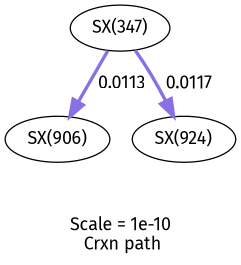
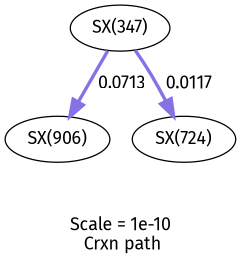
(119, 84) -> (119, 84)
(184, 139) -> (184, 139)
